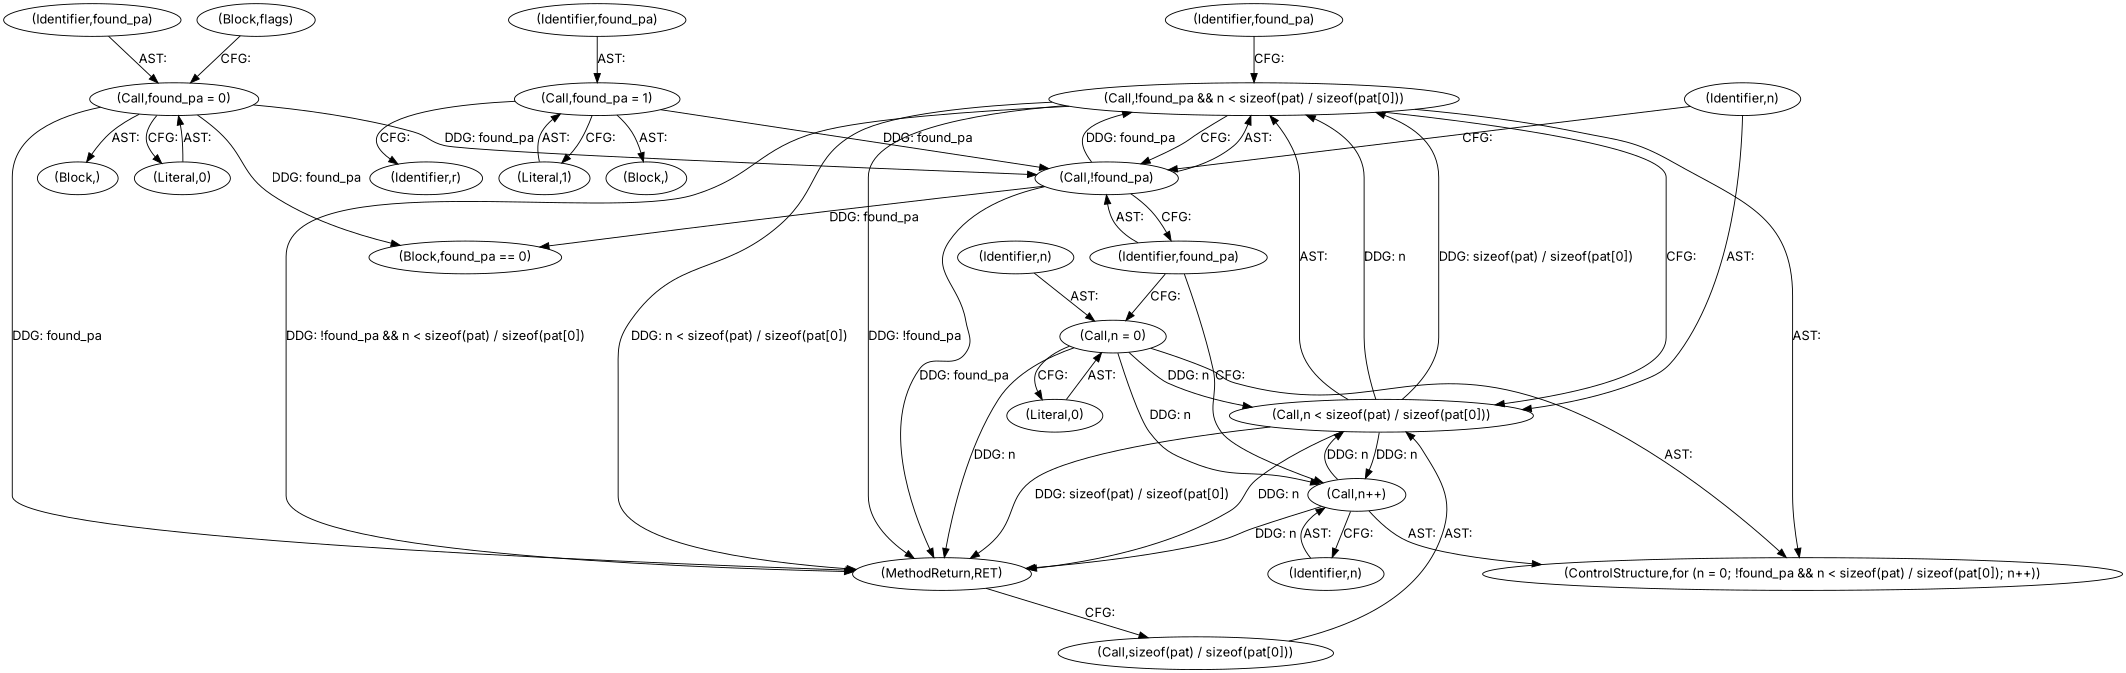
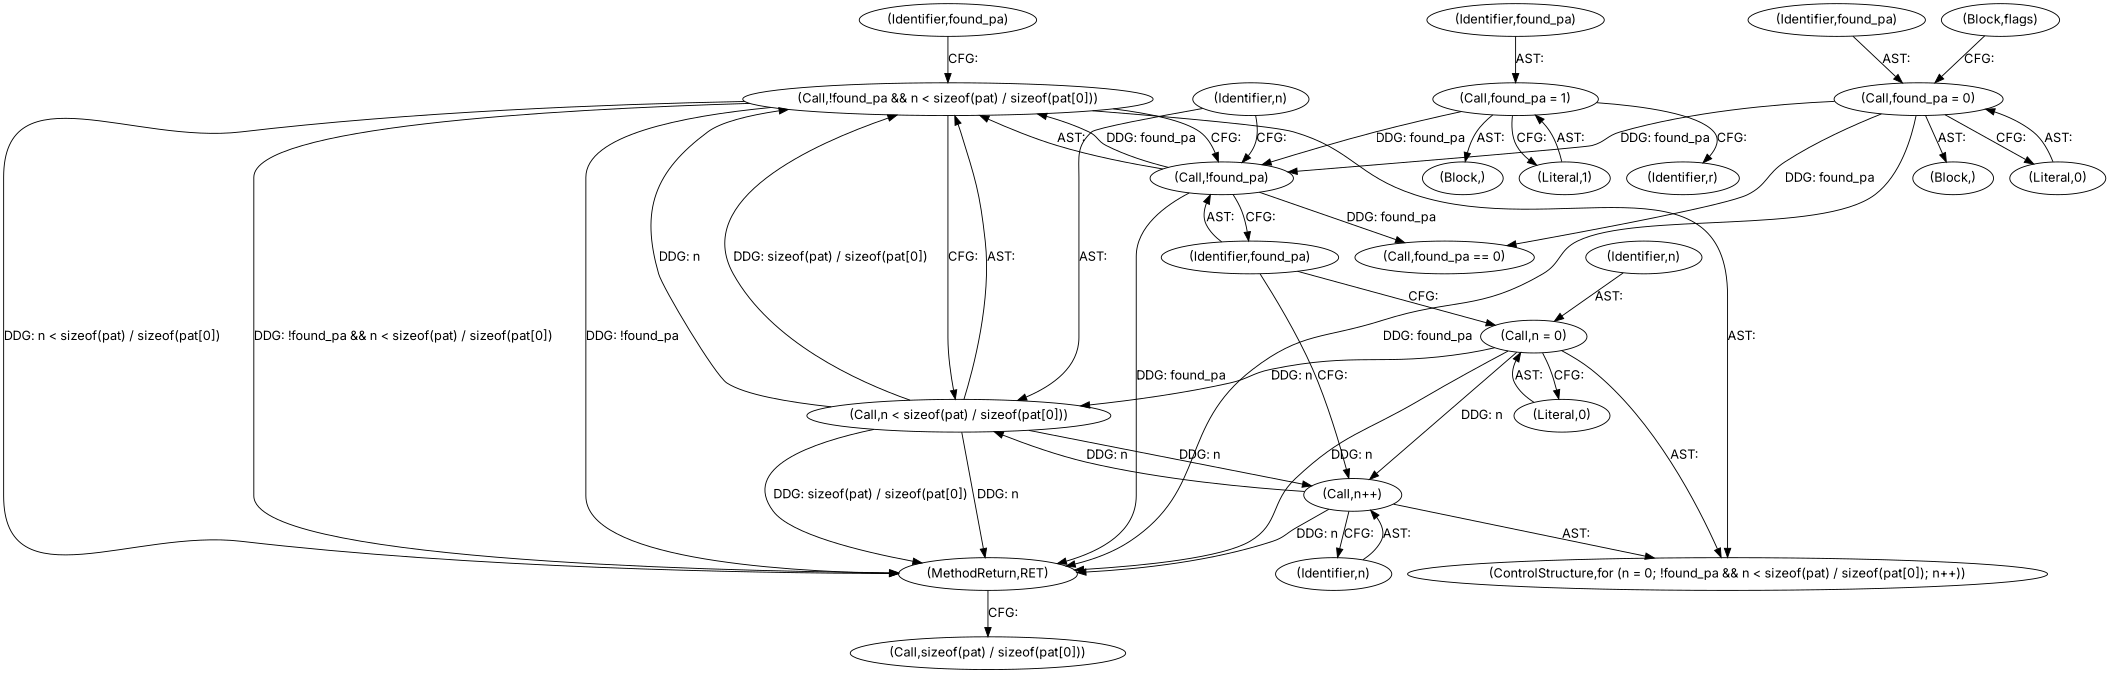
(465, 257) -> (1445, 257)
(1420, 573) -> none
